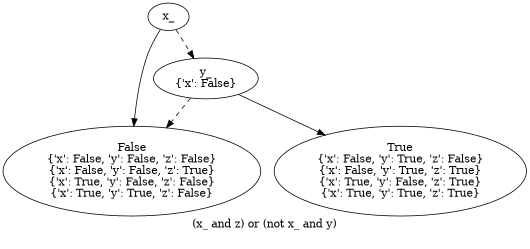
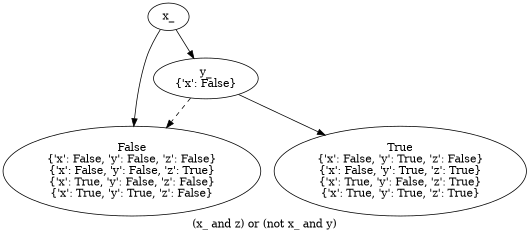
(183, 41) -> (183, 41)
